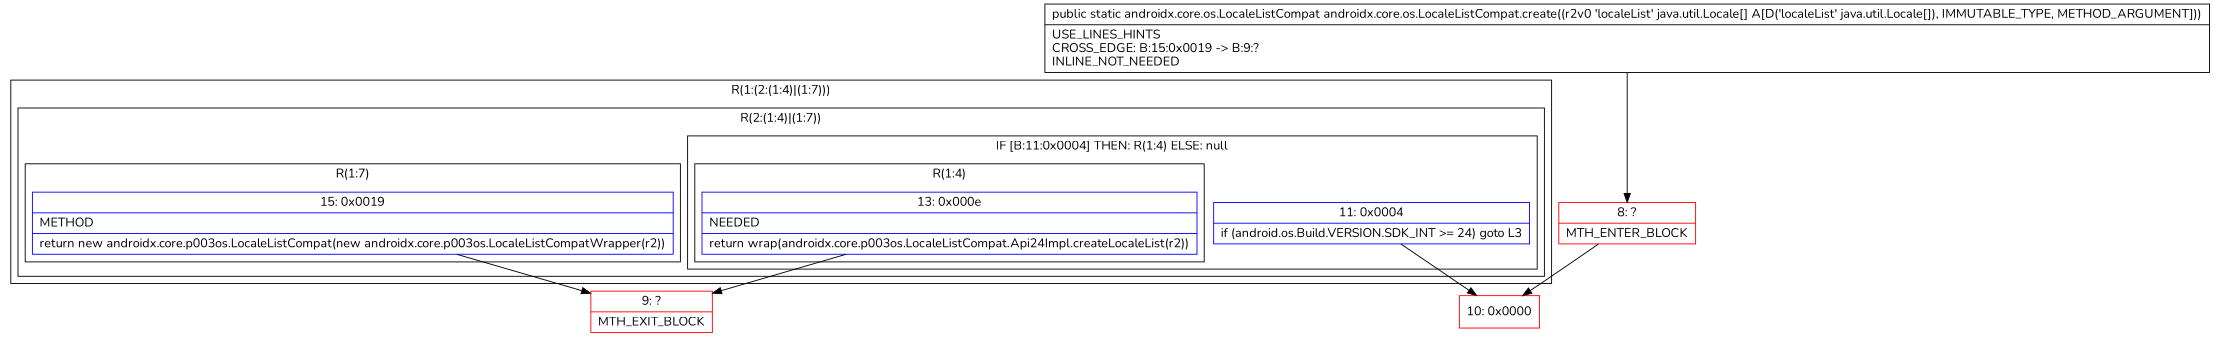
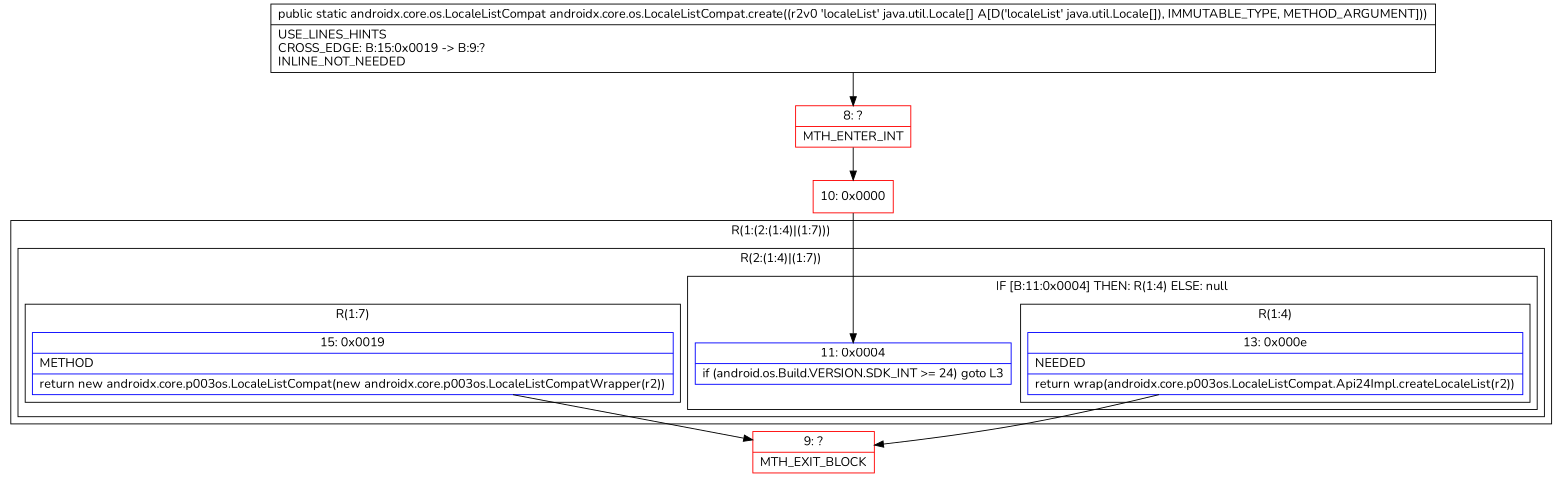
(1627, 233) -> (853, 136)
(1428, 263) -> (853, 270)
